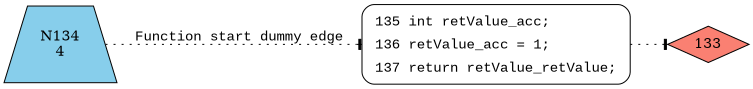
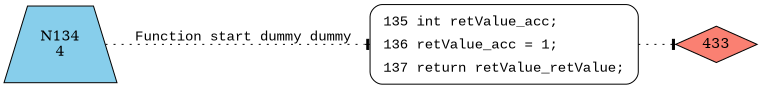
(239, 37) -> (244, 37)
(708, 44) -> (716, 44)
